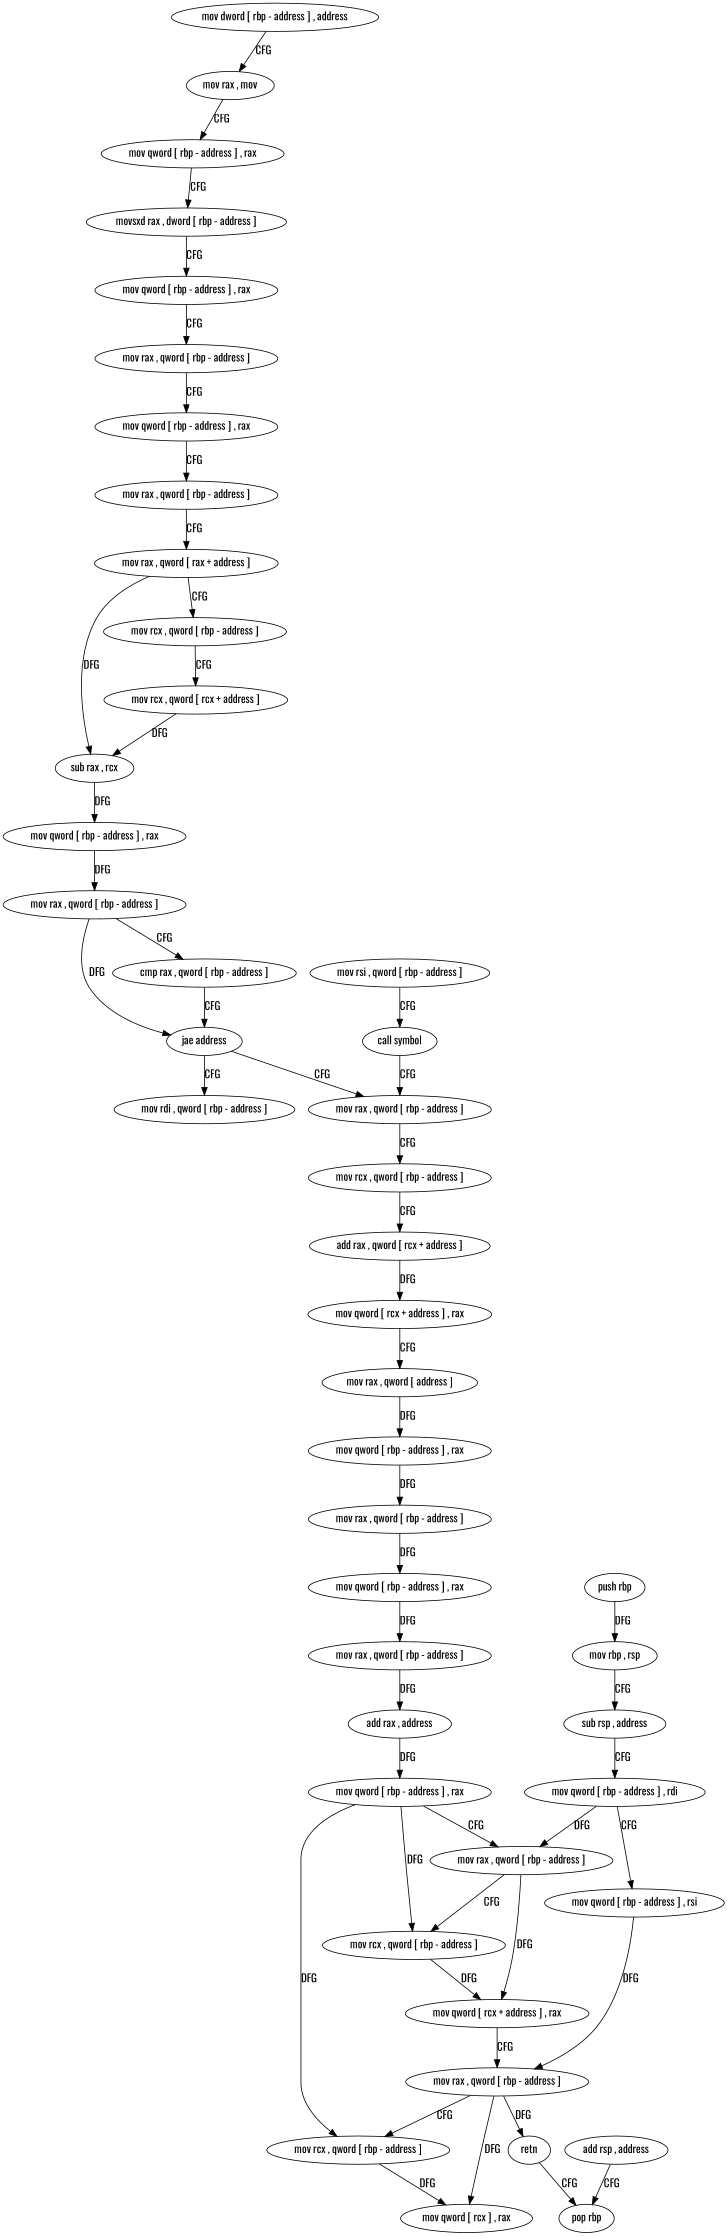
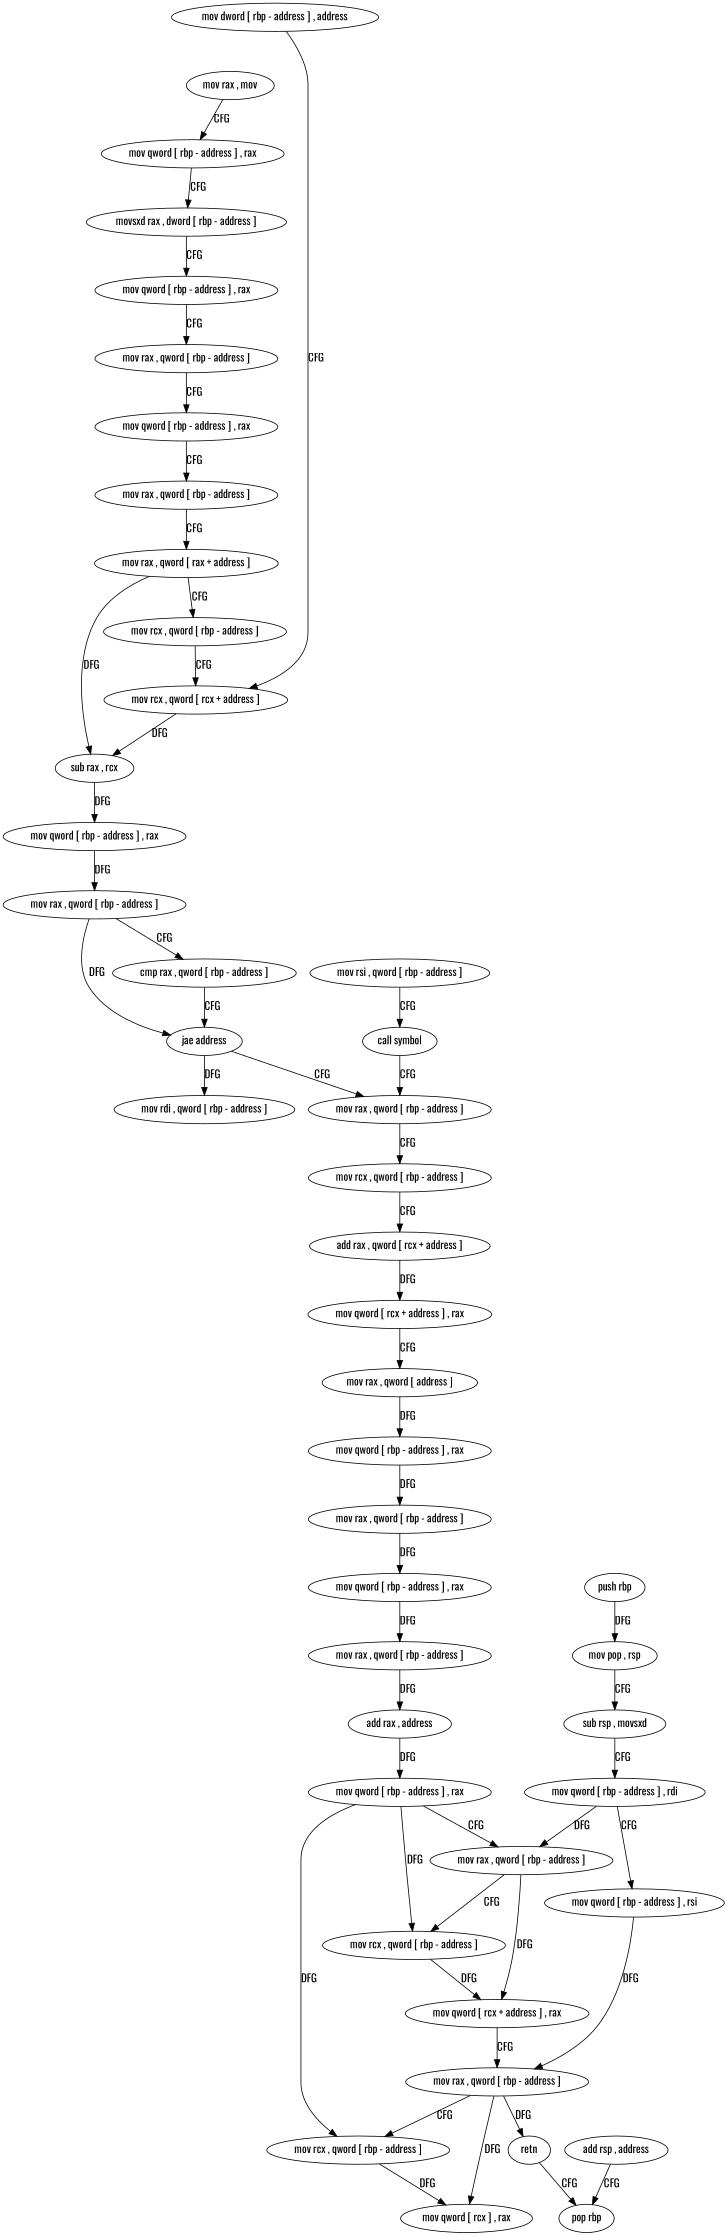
(255, 48) -> (308, 369)
(213, 1075) -> (213, 1075)
(615, 1656) -> (615, 1656)
(615, 1724) -> (615, 1724)
